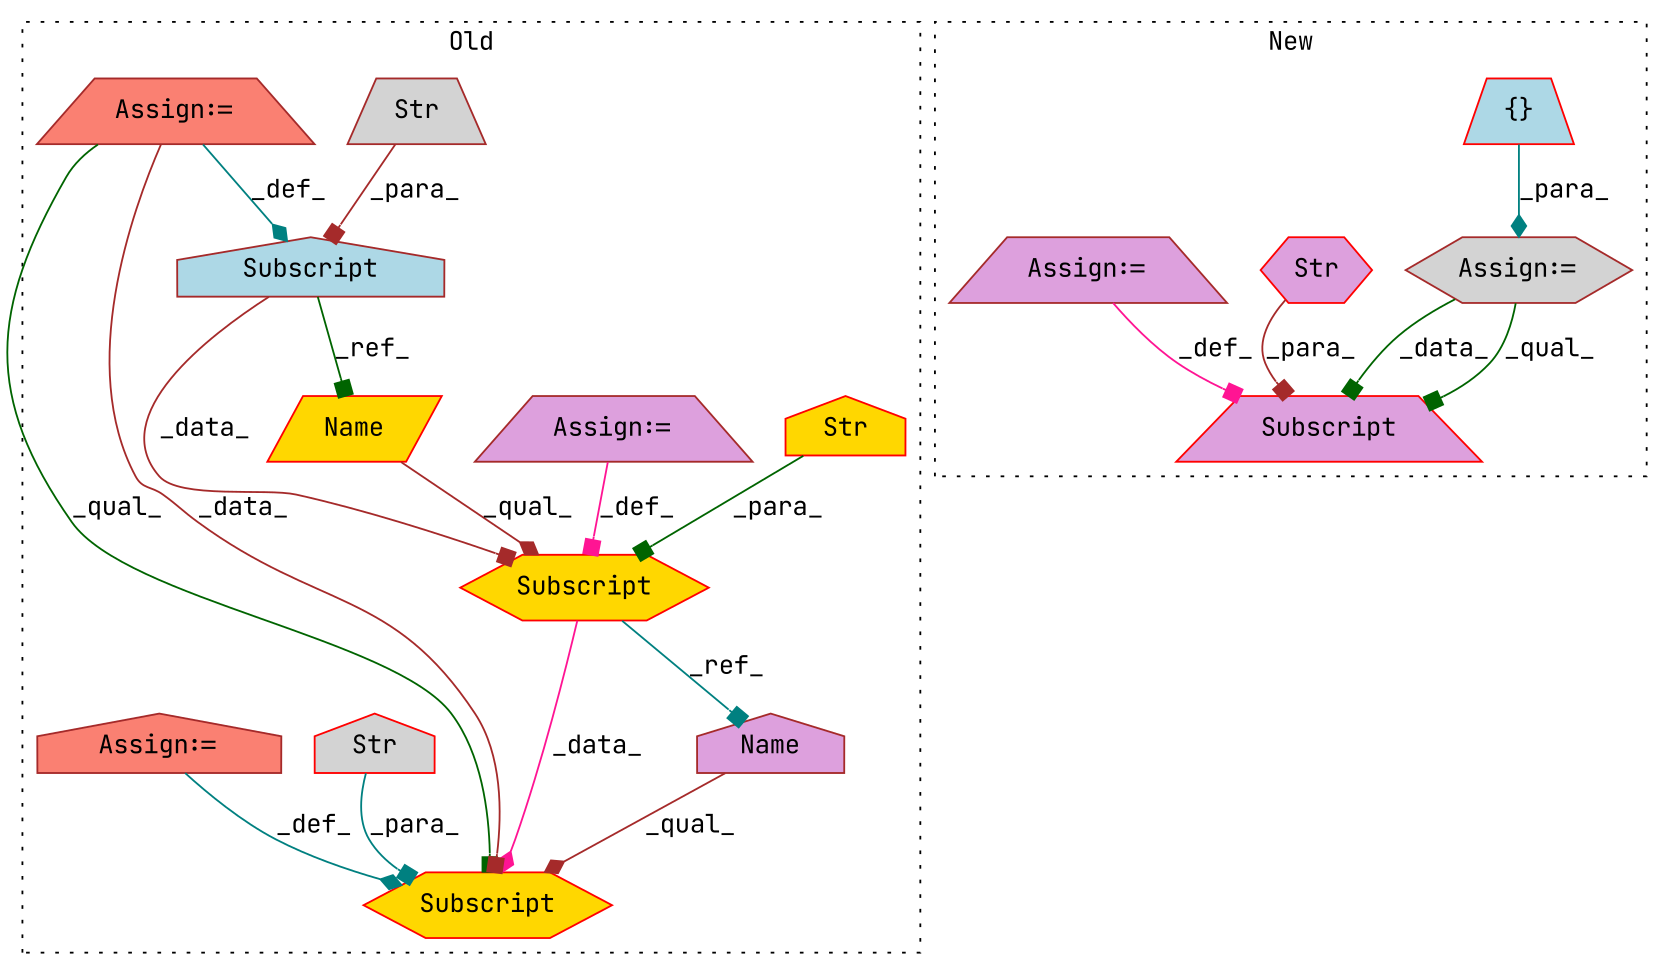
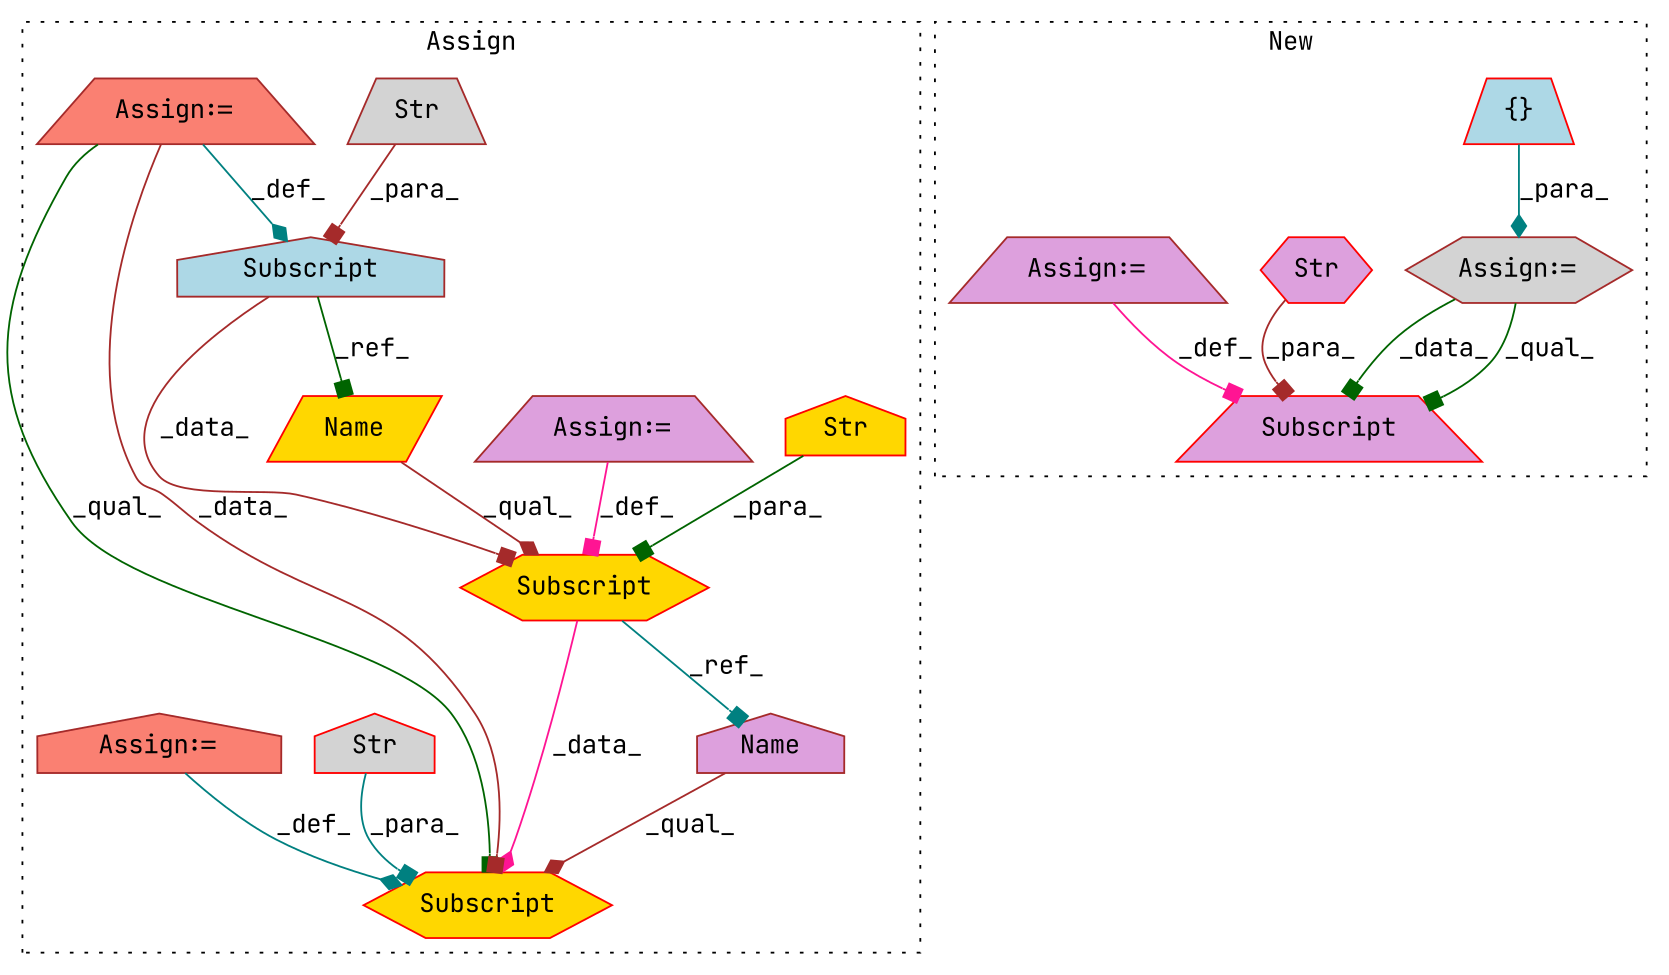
(471, 43) -> (471, 43)
